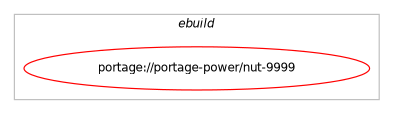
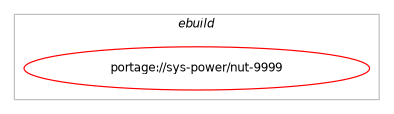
(197, 68) -> (197, 68)
